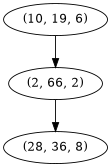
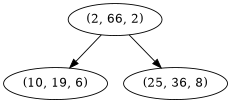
(56, 47) -> (89, 48)
(56, 148) -> (176, 84)
